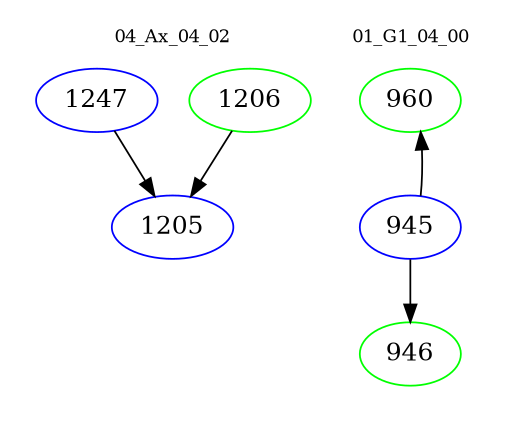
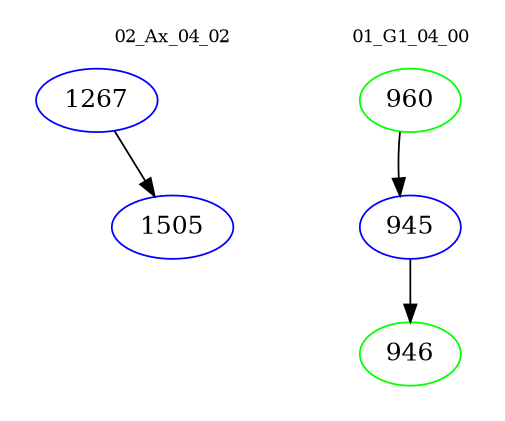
(173, 38) -> (173, 38)
(97, 100) -> (97, 100)
(250, 100) -> none
(422, 173) -> (399, 155)
(173, 227) -> (173, 227)
